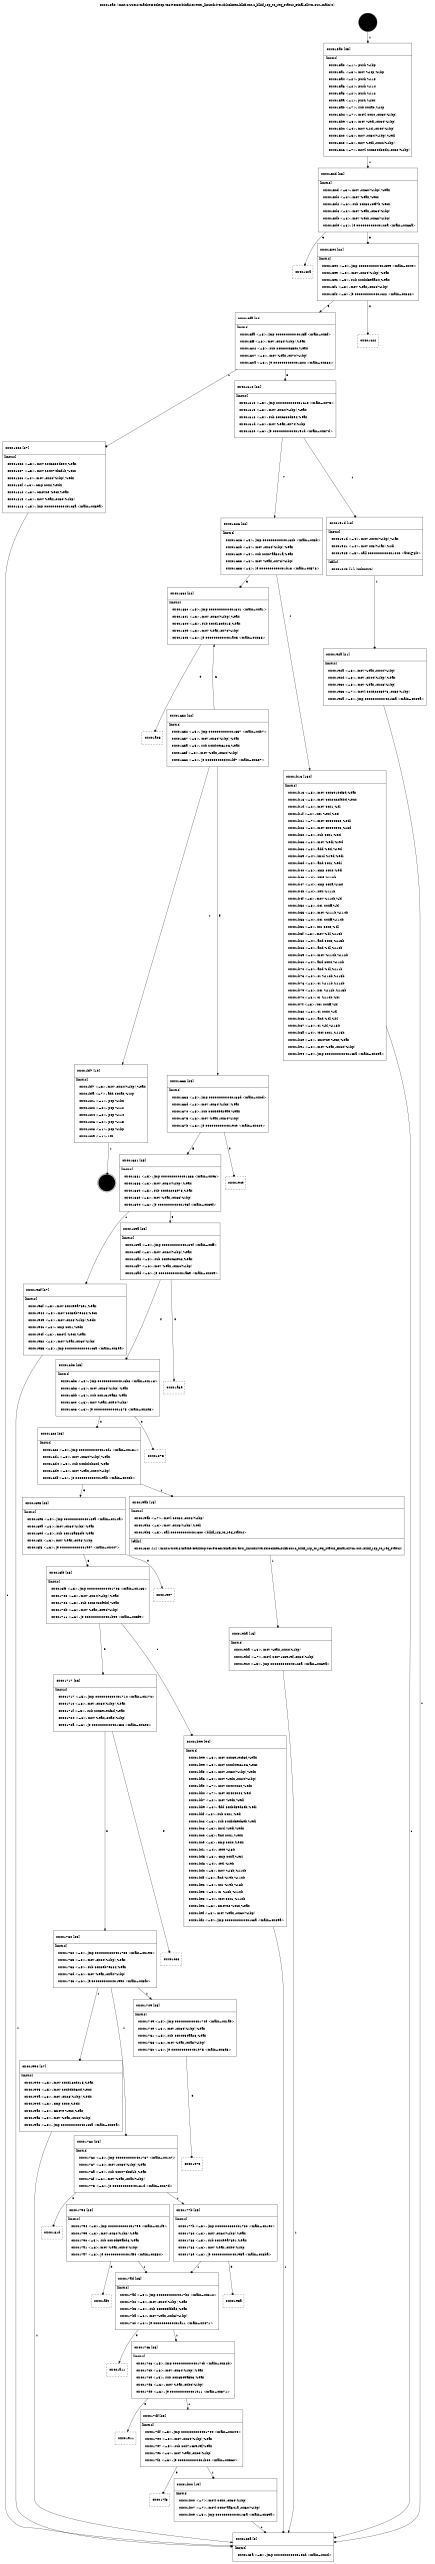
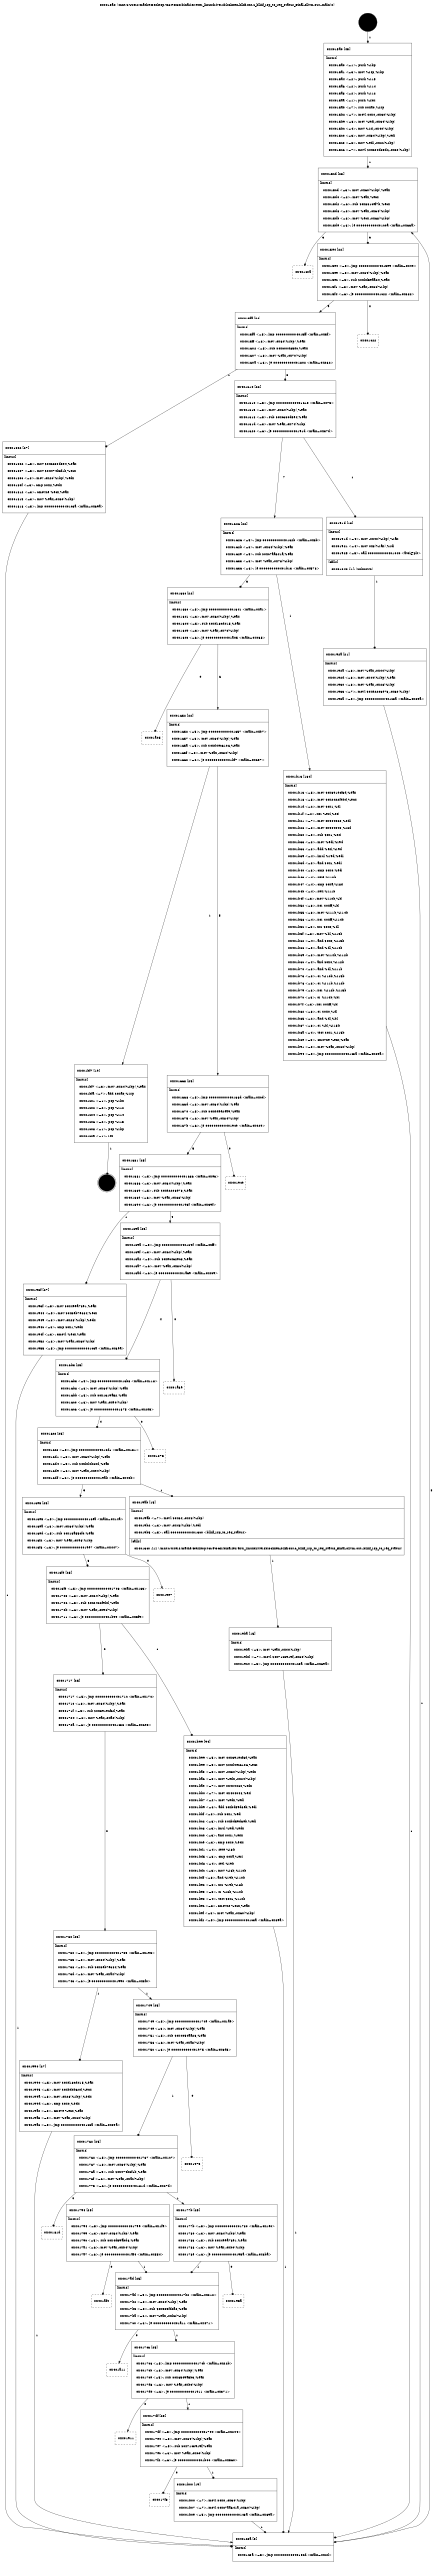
(213, 678) -> (218, 676)
none -> (430, 1422)
(171, 1959) -> none
(123, 2061) -> (156, 2095)
